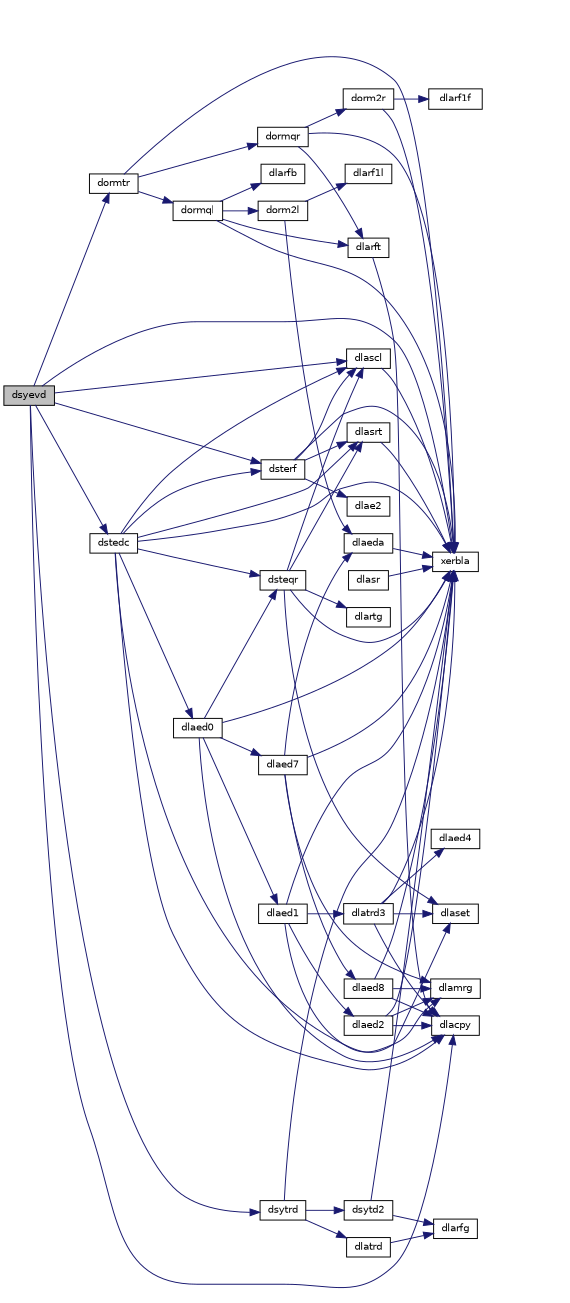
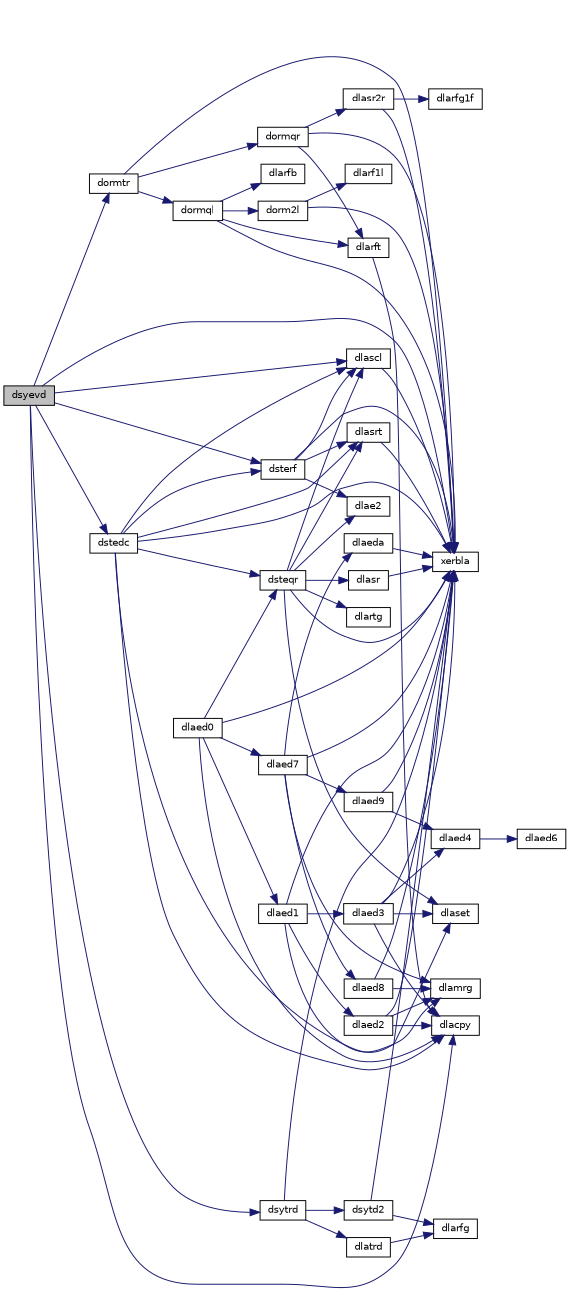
(368, 99) -> (368, 99)
(455, 99) -> (455, 99)
(304, 376) -> (426, 307)
none -> (320, 546)
none -> (322, 580)
(154, 631) -> none
none -> (368, 802)
none -> (542, 839)
(368, 914) -> (368, 914)
(407, 1005) -> none
